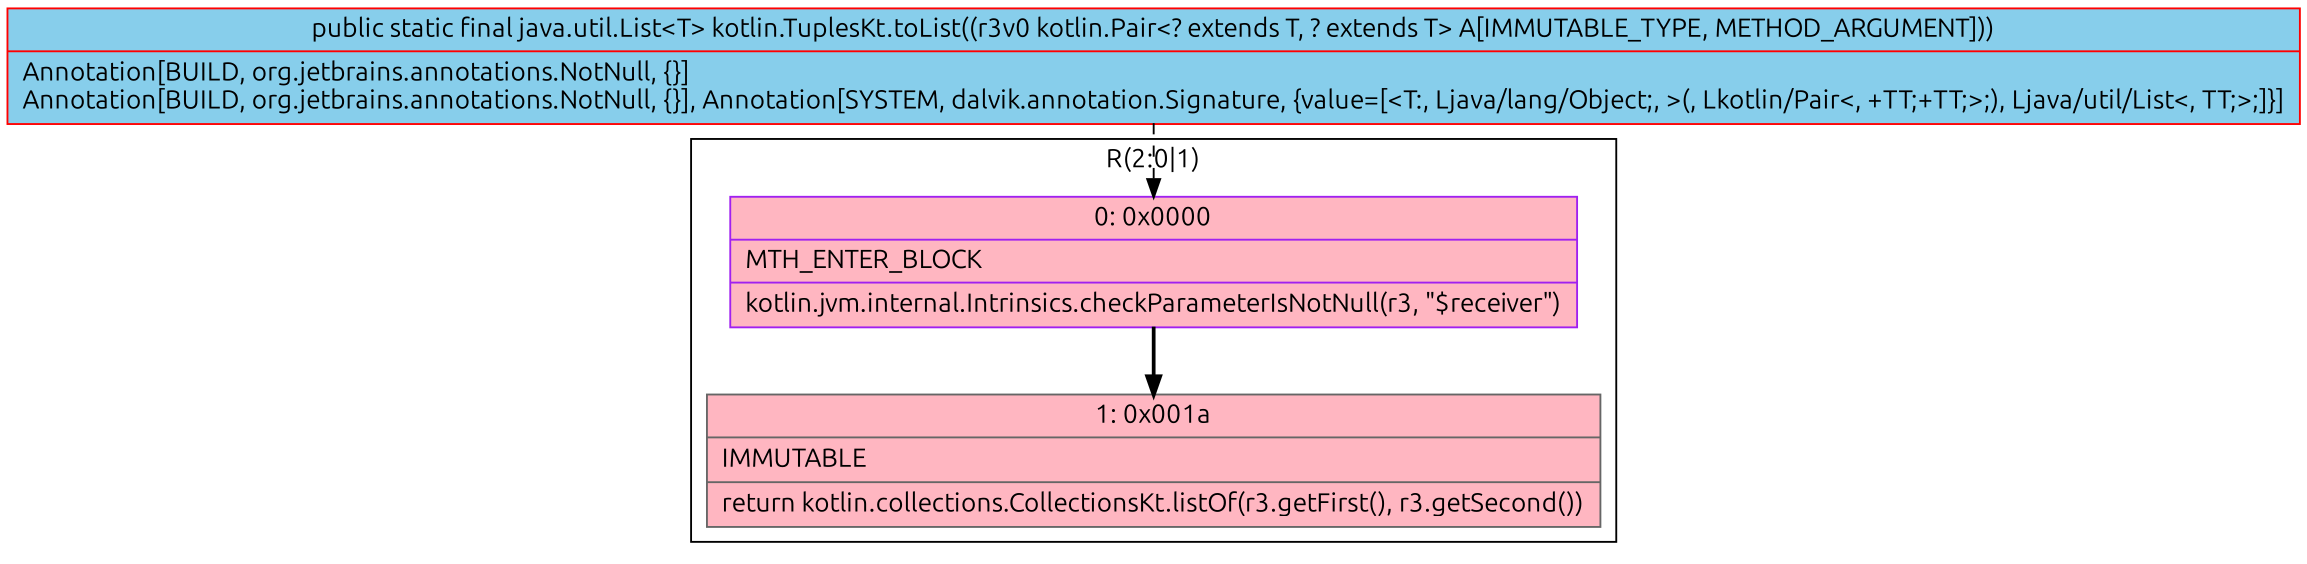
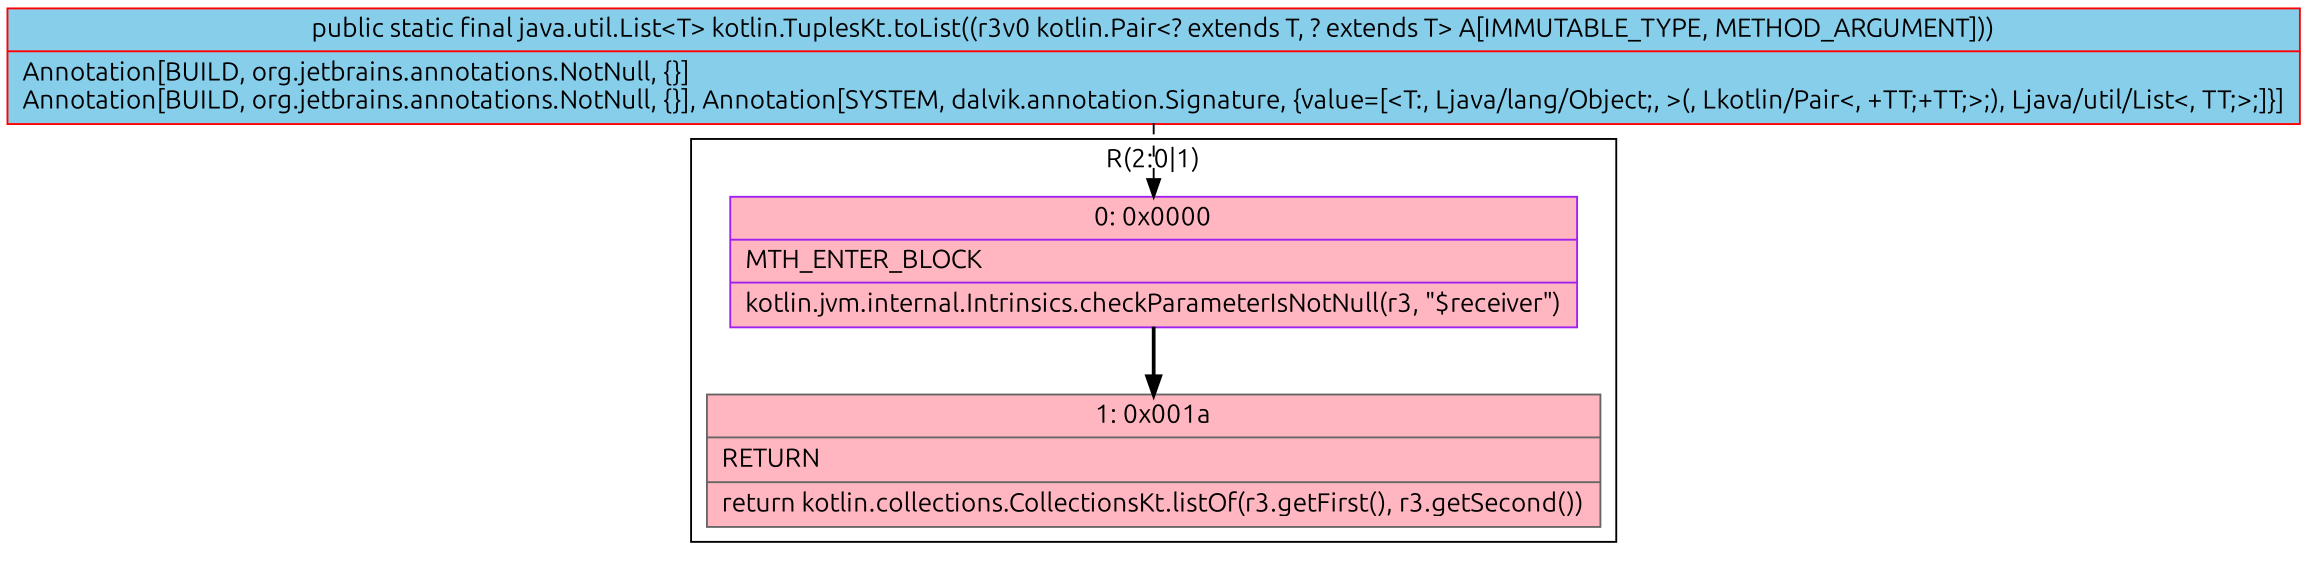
(795, 459) -> (771, 459)
